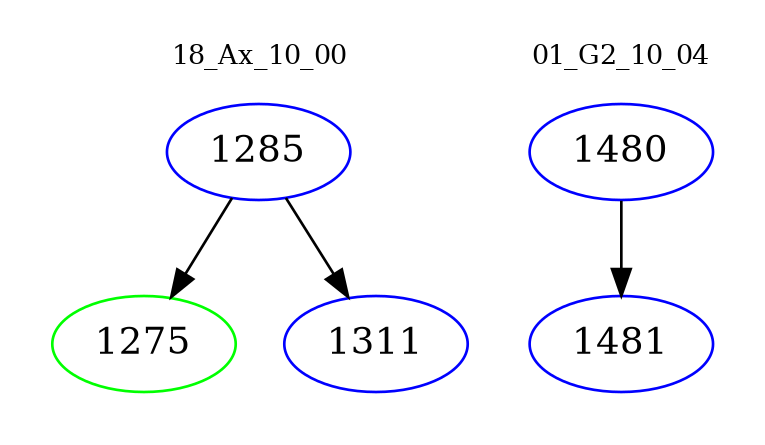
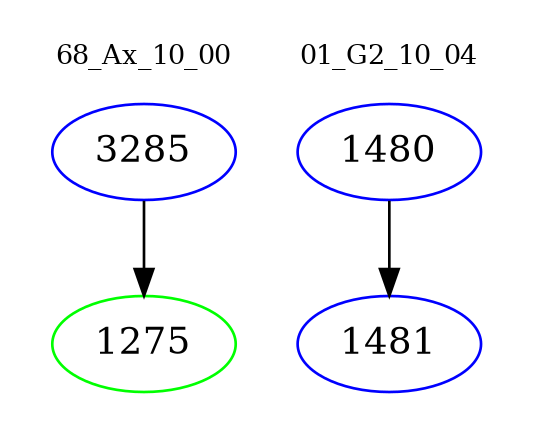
(260, 57) -> (144, 57)
(259, 152) -> (144, 152)
(376, 344) -> none
